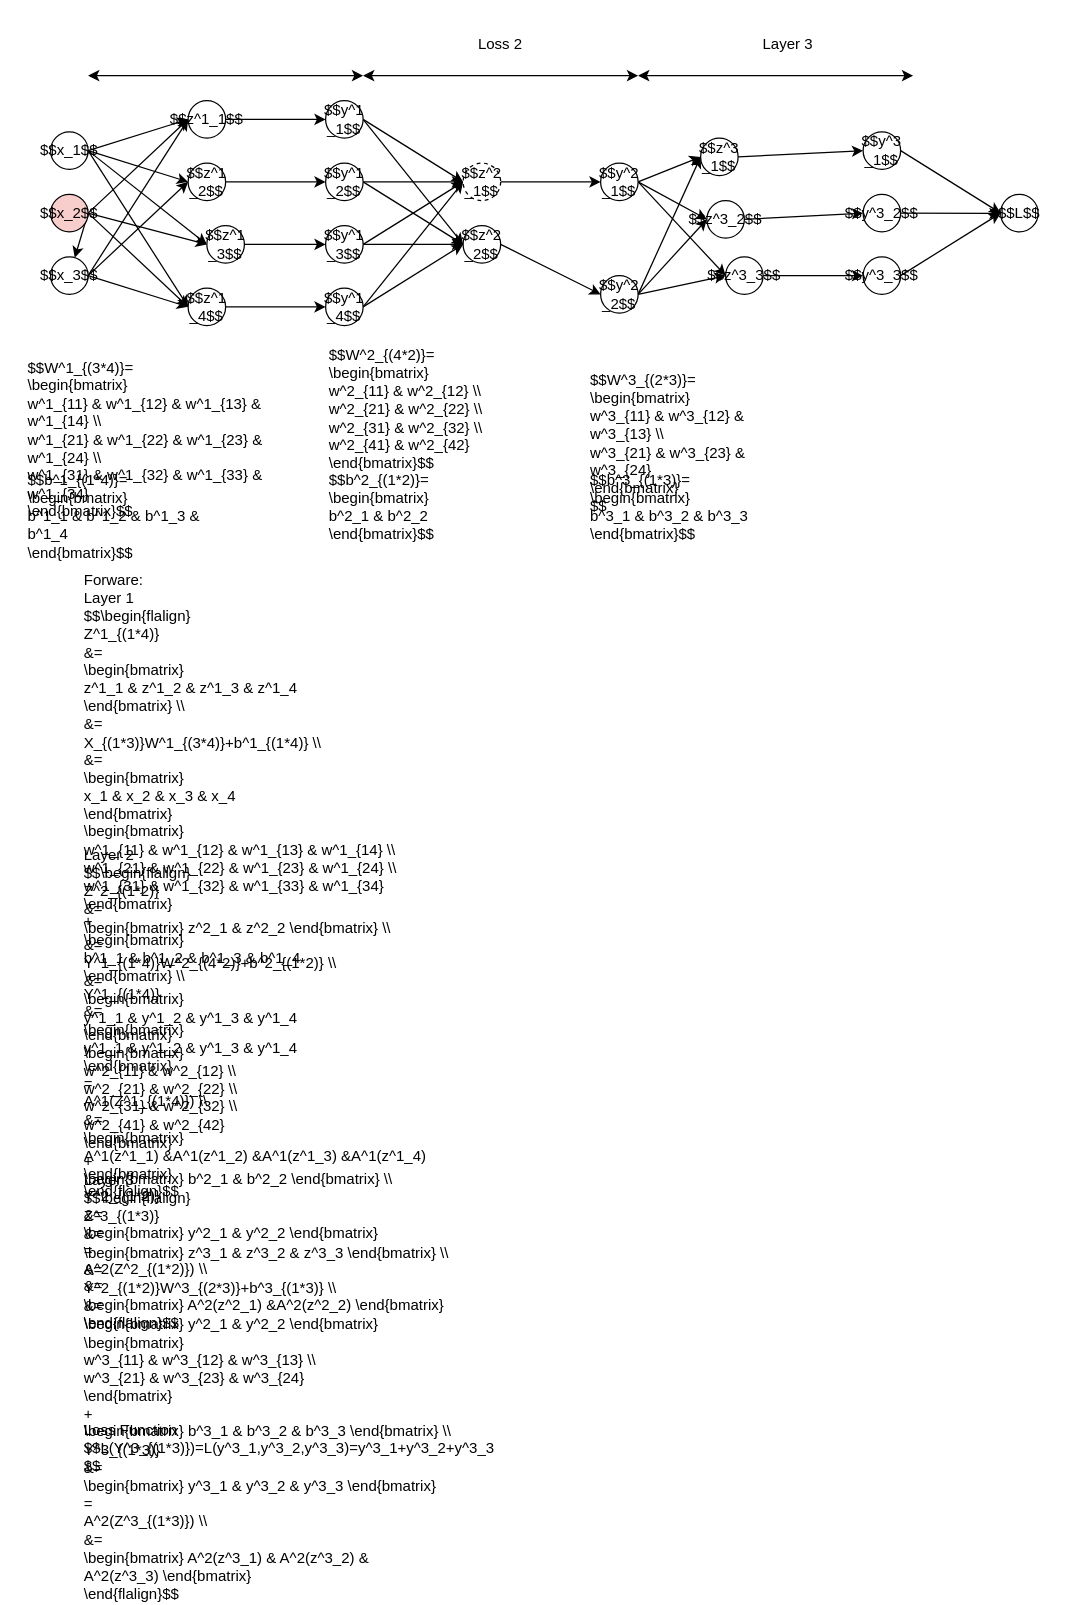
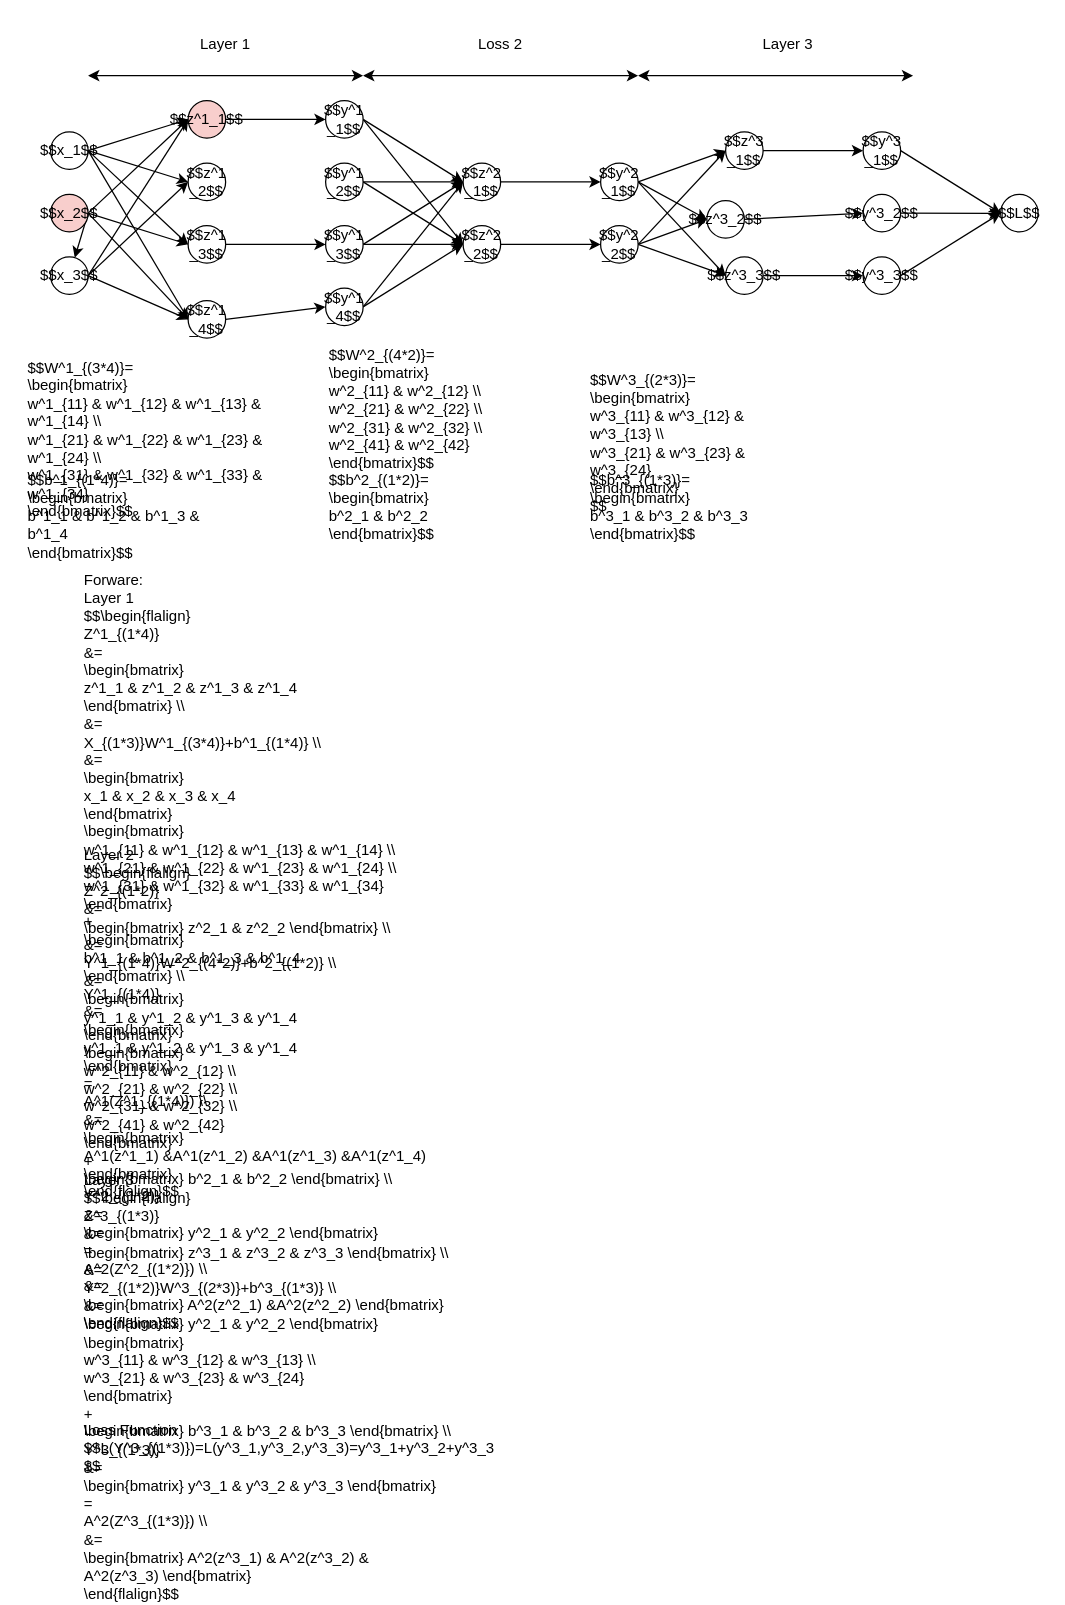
none -> (226, 44)
(207, 119) -> (207, 119)
(719, 157) -> (744, 151)
(272, 182) -> none
(482, 182) -> (482, 182)
(226, 244) -> (207, 244)
(619, 294) -> (619, 244)
(207, 307) -> (207, 319)
